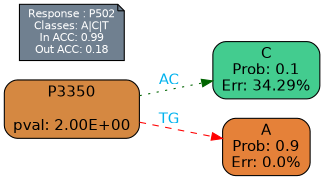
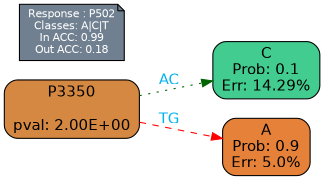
(266, 70) -> (266, 70)
(266, 147) -> (266, 147)
